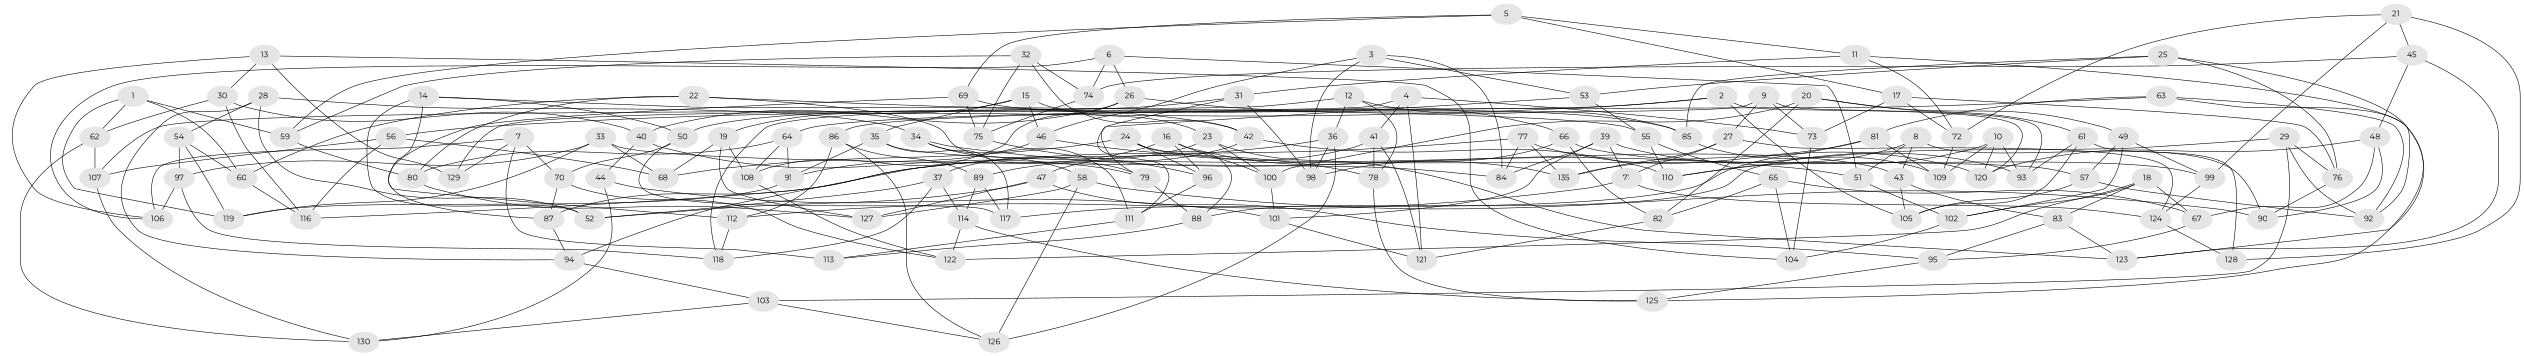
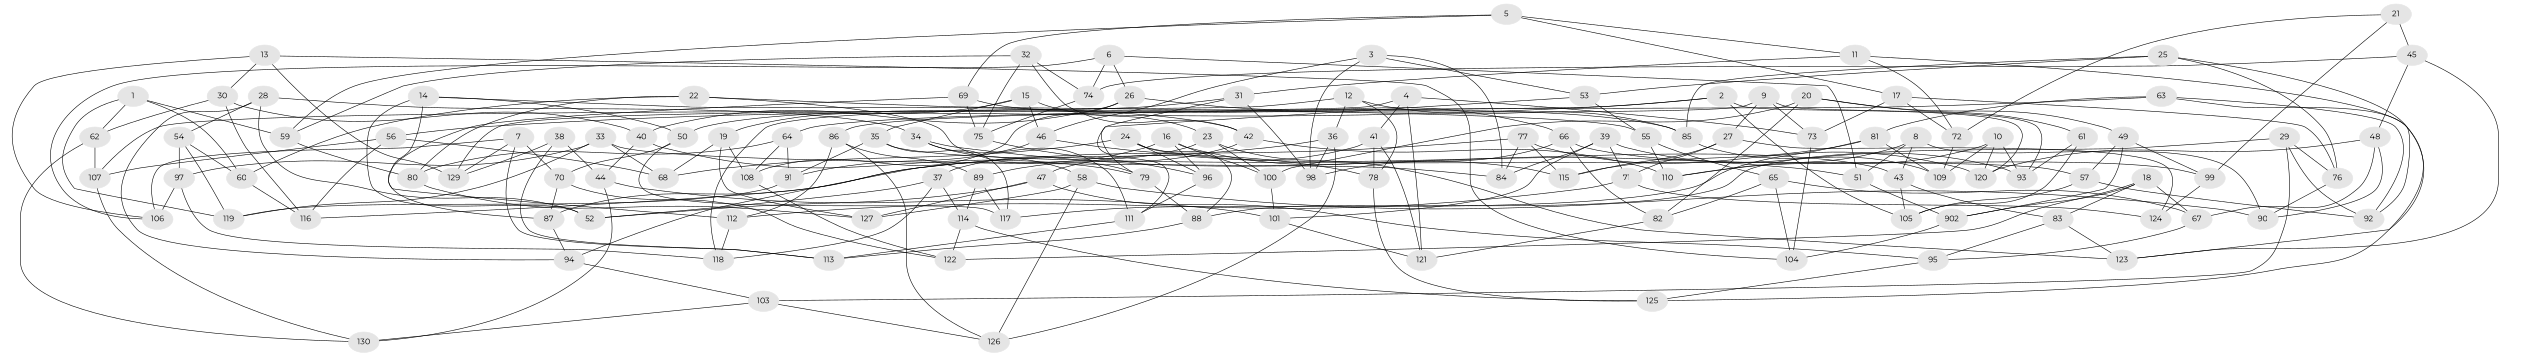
none -> (560, 137)
(1564, 178) -> (1564, 178)
(1952, 219) -> (1952, 219)
(2232, 260) -> none
